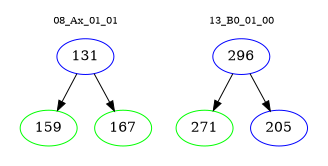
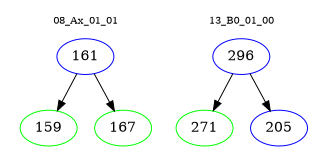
(85, 57) -> (85, 57)
